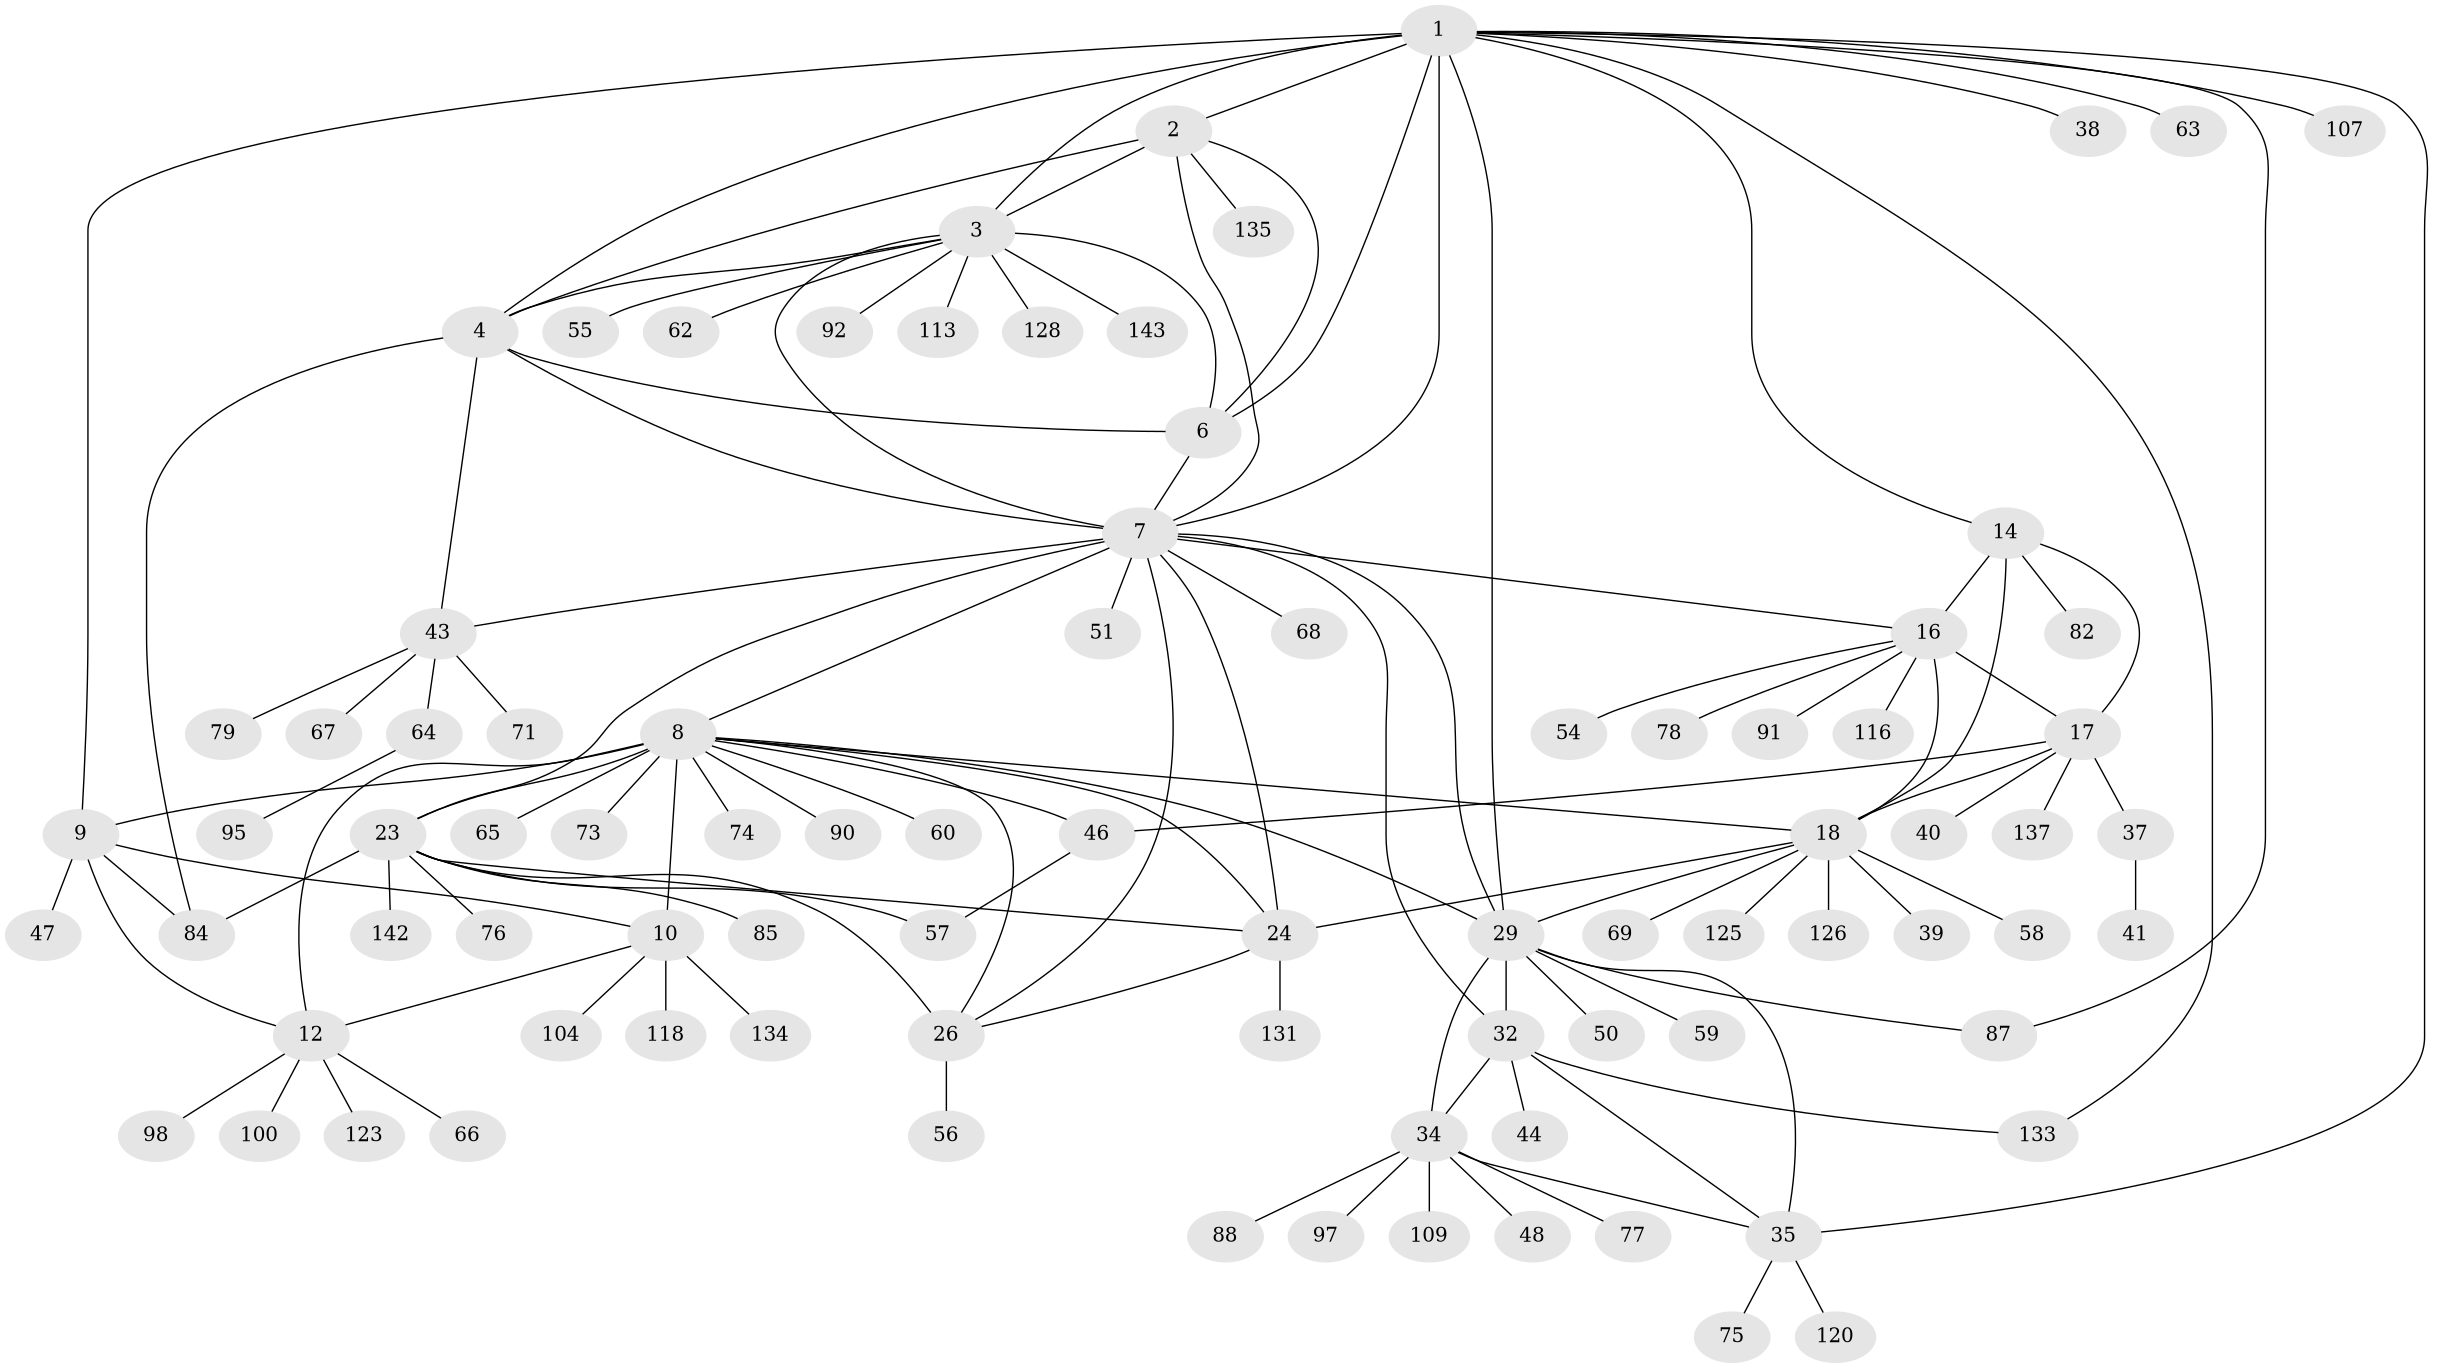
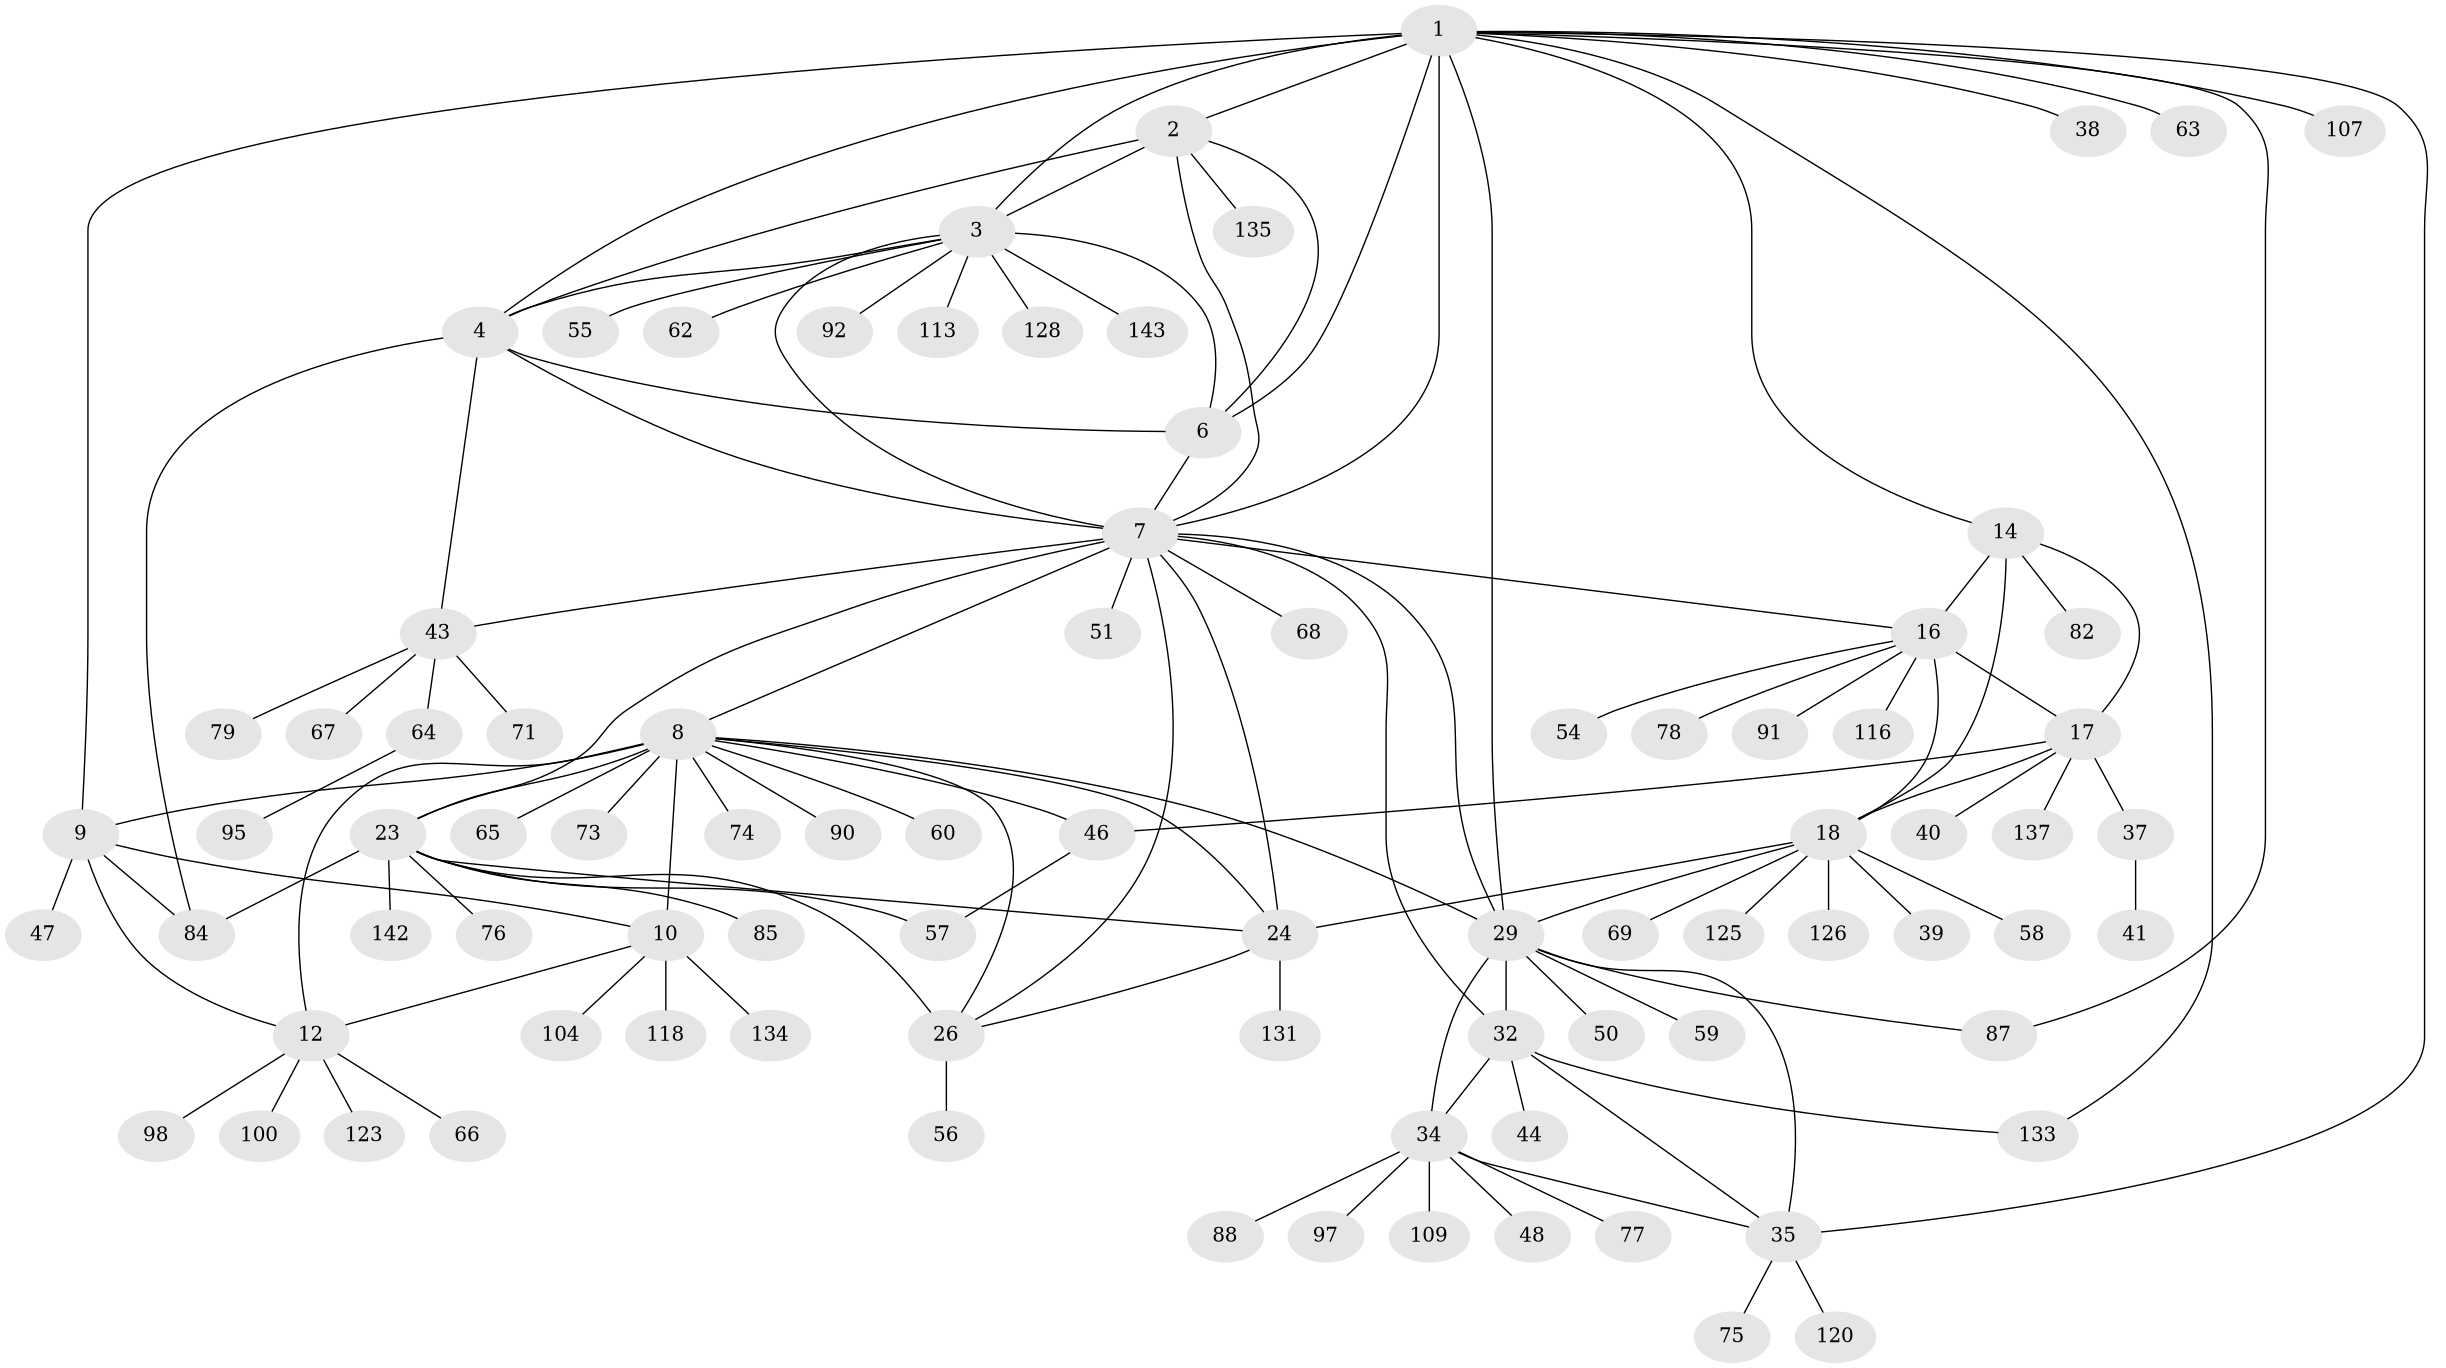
(1227, 782) -> none
